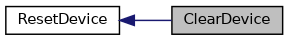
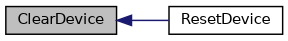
(153, 20) -> (150, 20)
